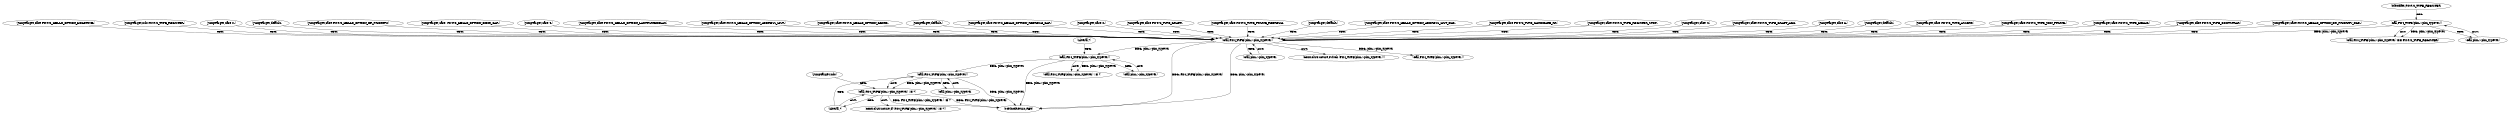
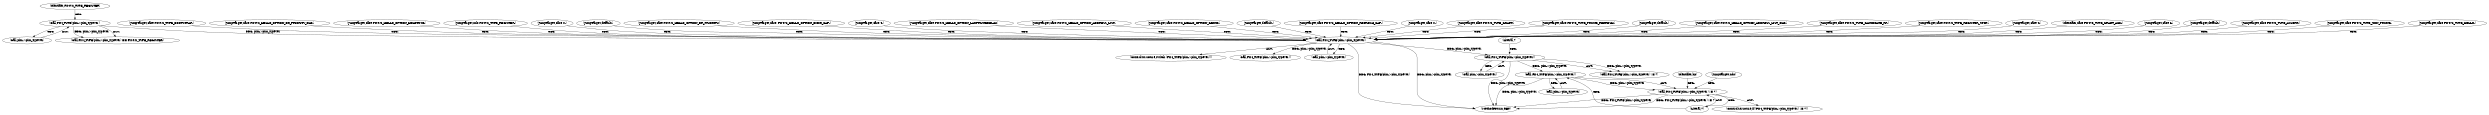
(1764, 23) -> (2093, 23)
none -> (1687, 75)
